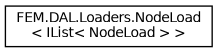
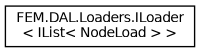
(109, 26) -> (100, 26)
